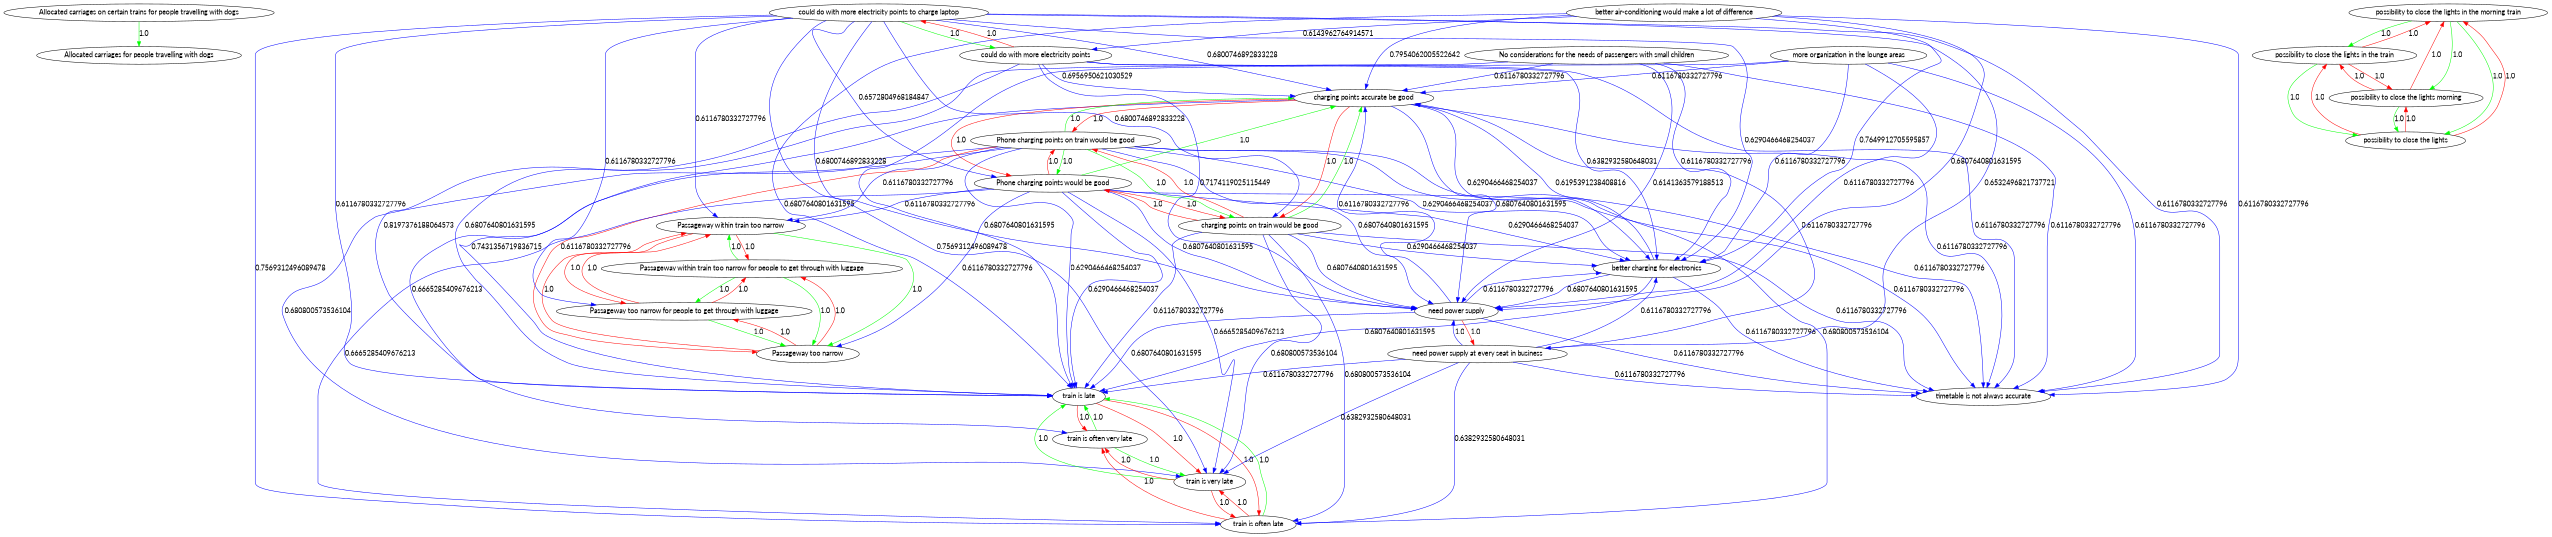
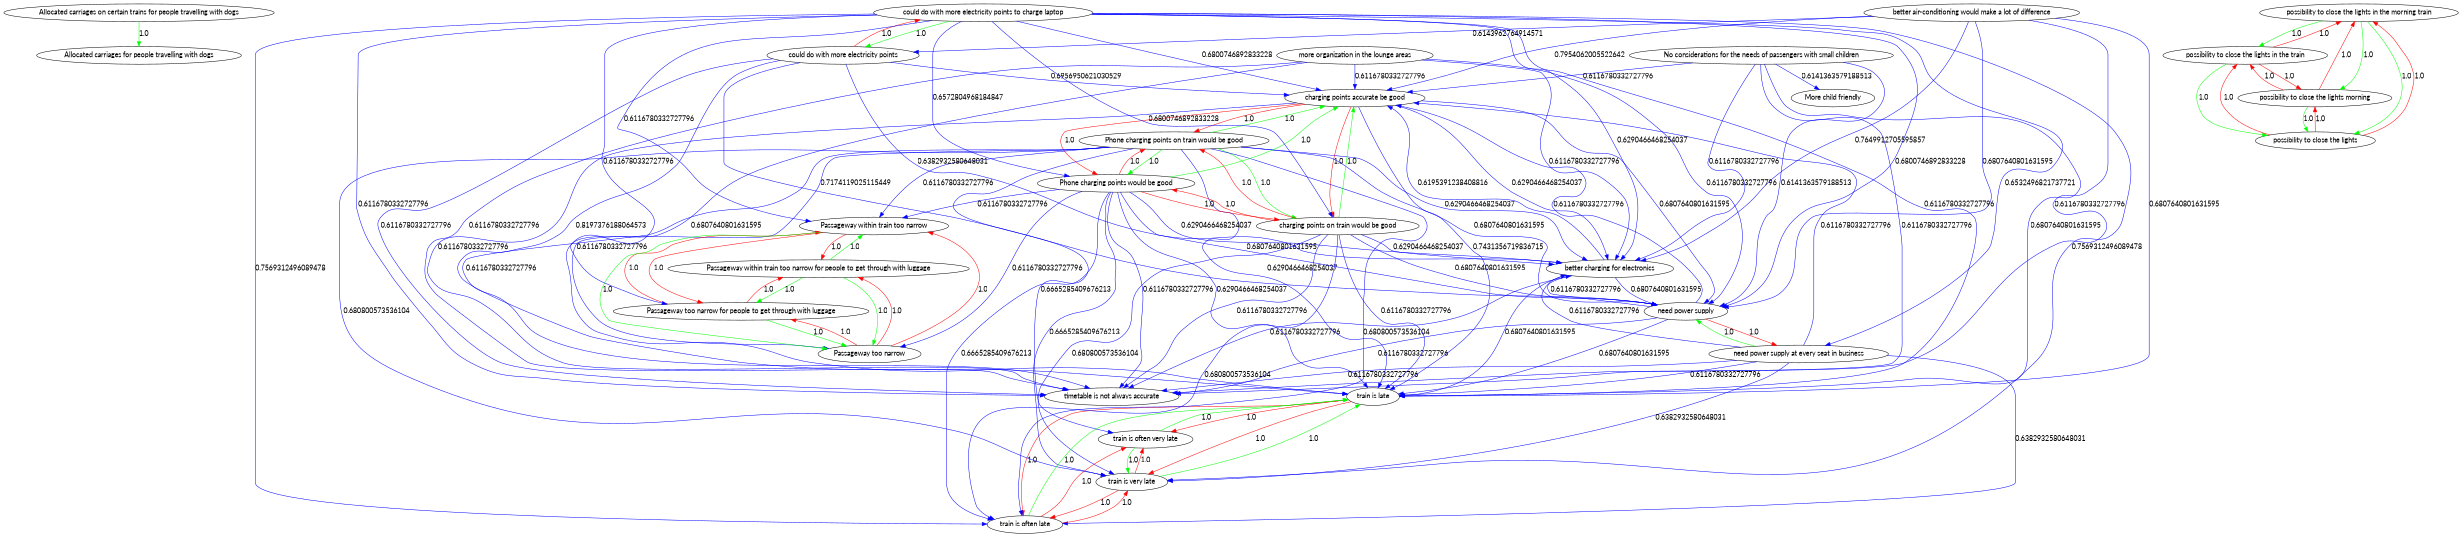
none -> (1833, 98)
(558, 245) -> (790, 222)
(1455, 336) -> (1727, 337)
